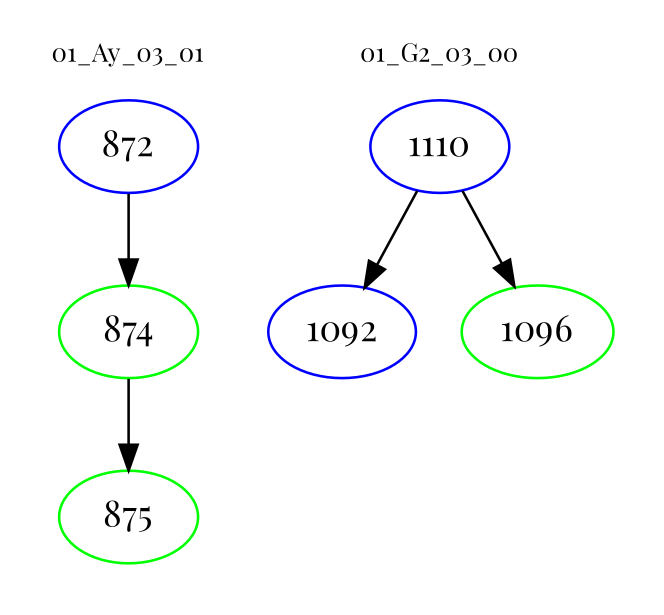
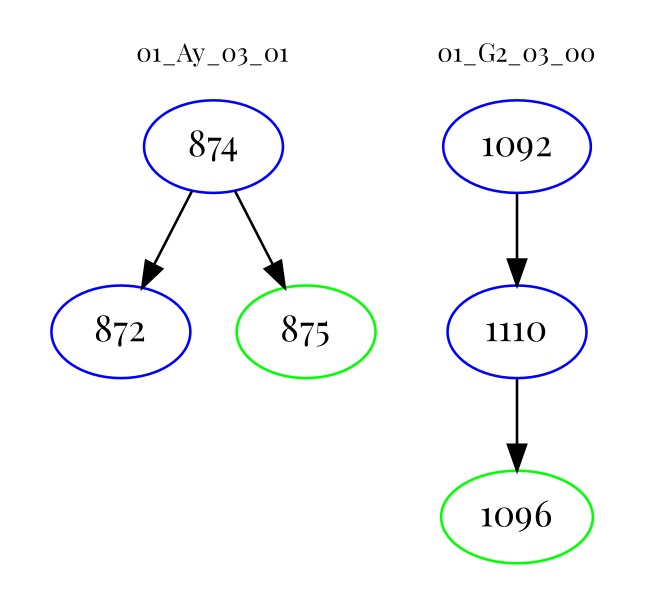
(129, 227) -> (173, 228)
(397, 228) -> (517, 227)
(129, 332) -> (213, 147)
